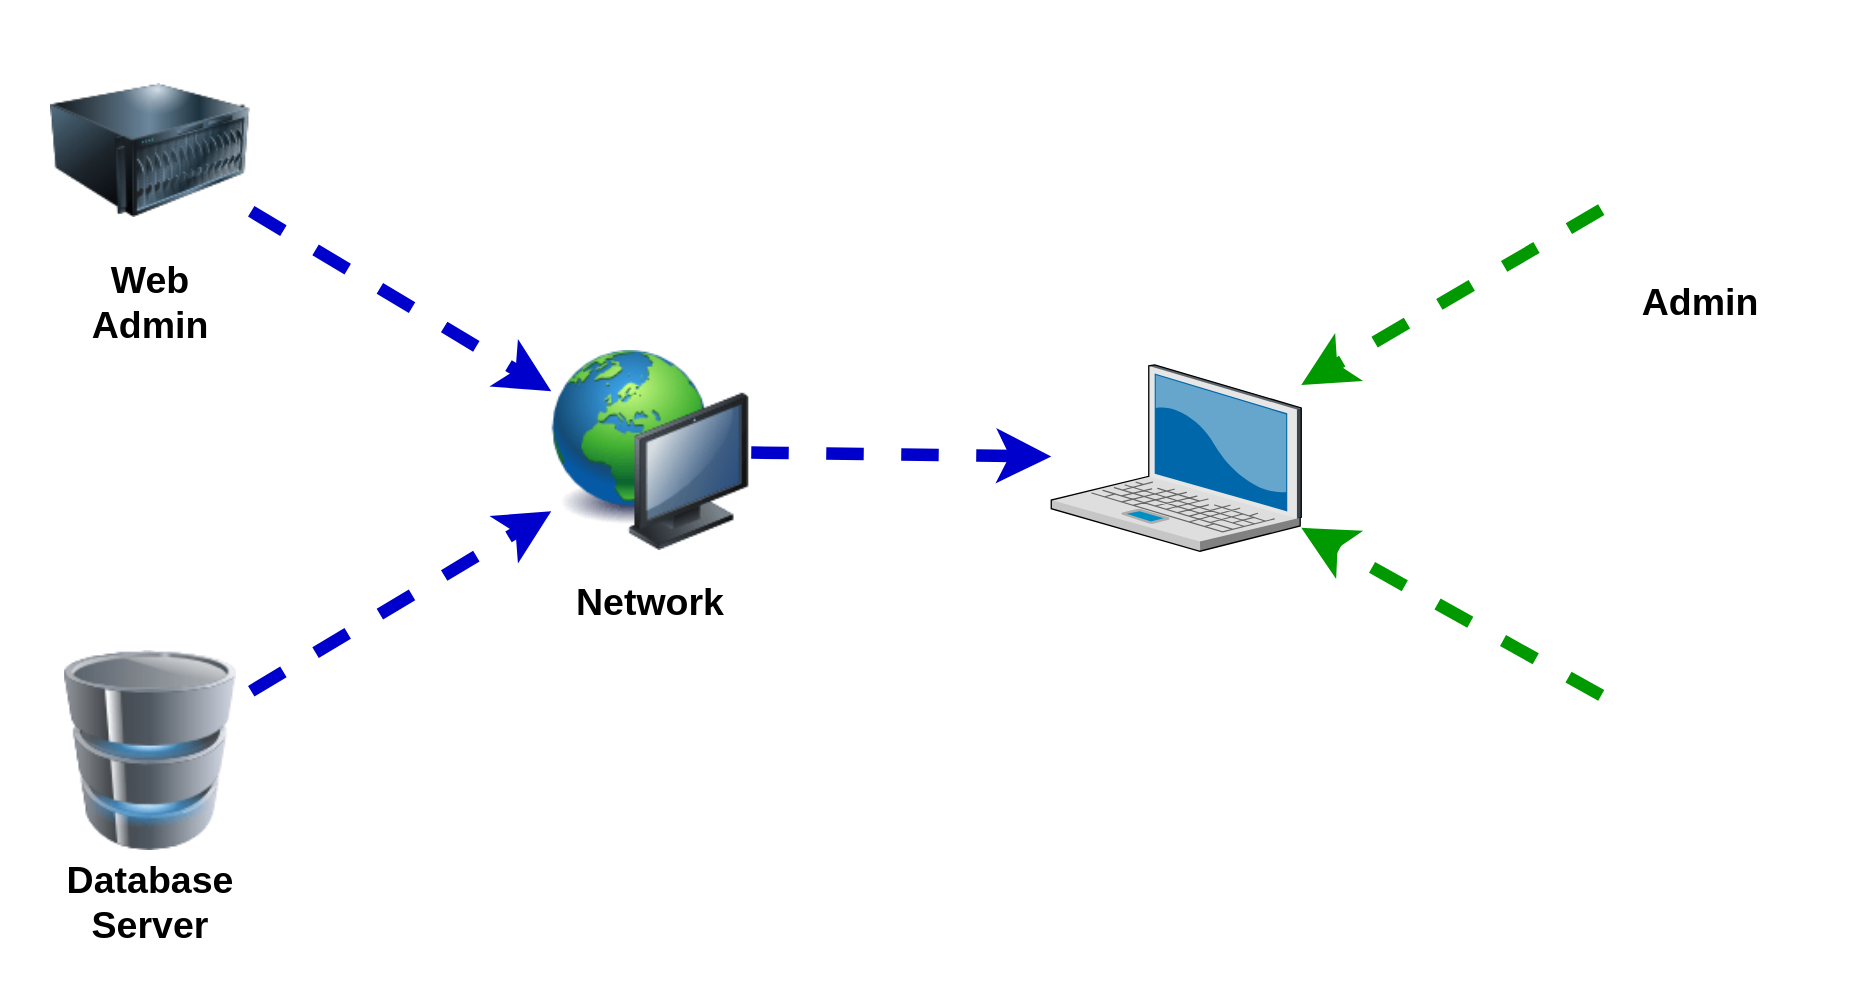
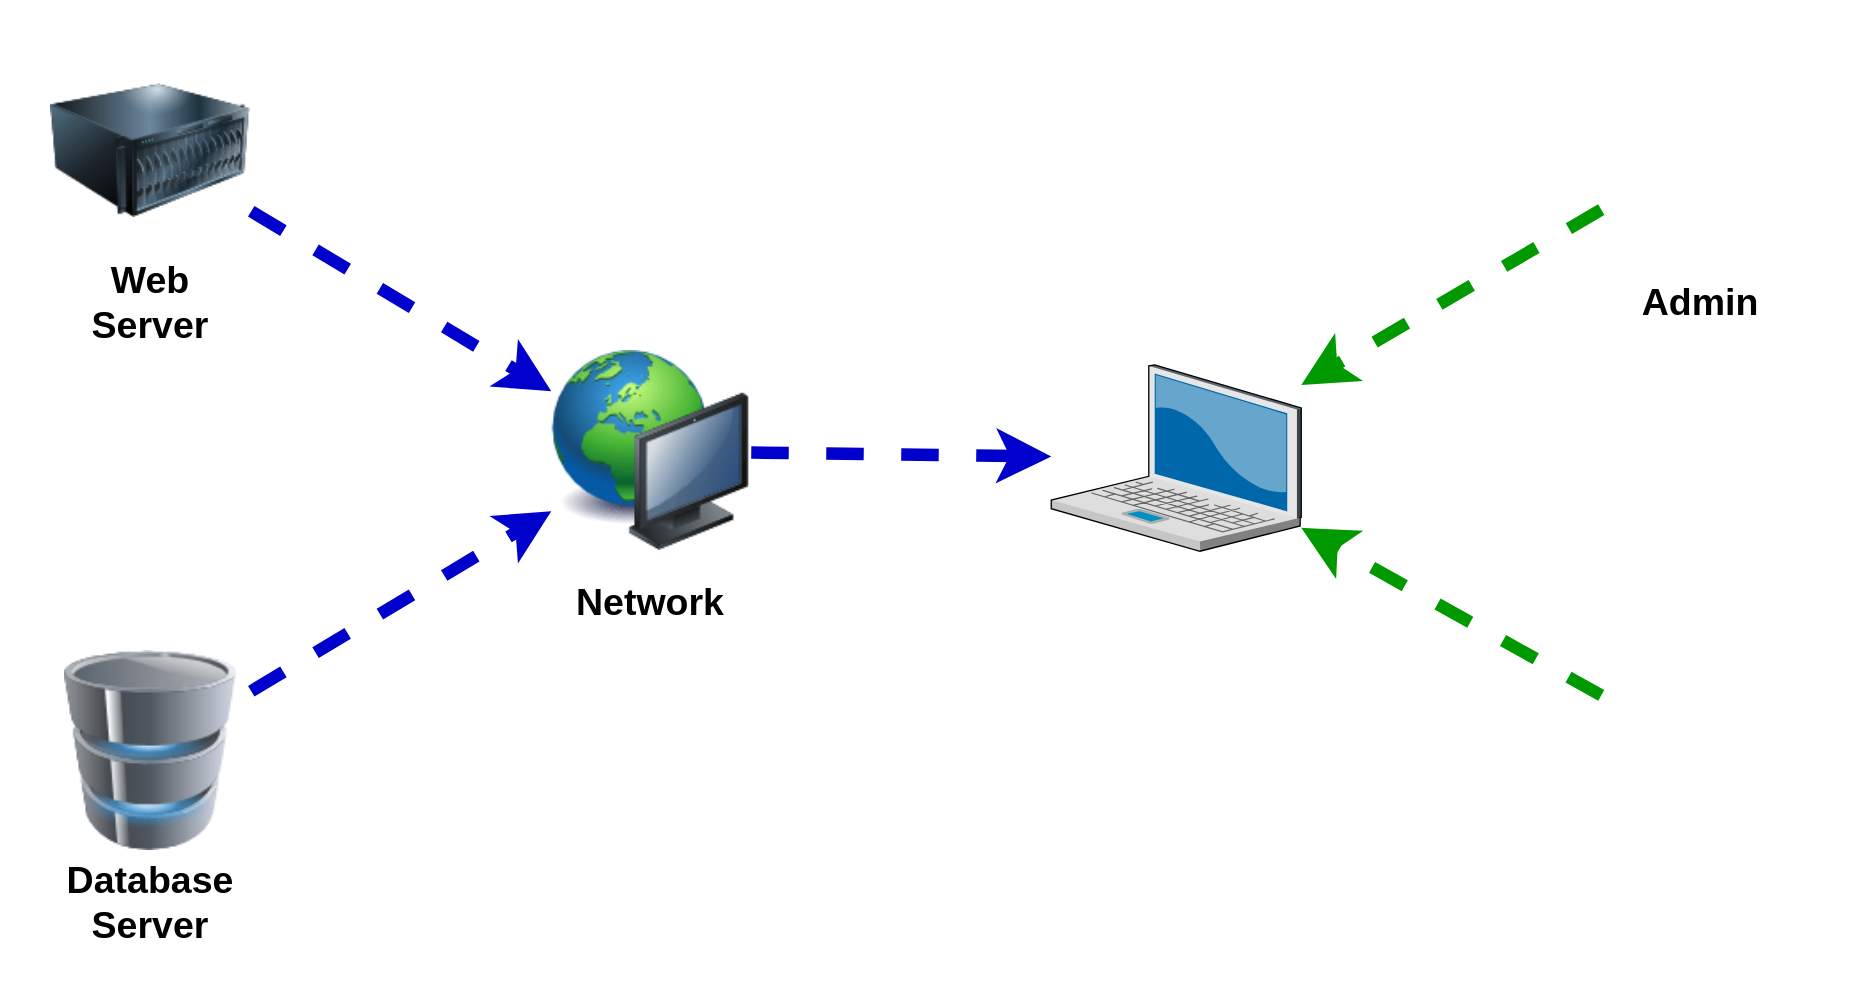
(151, 301) -> (151, 301)
